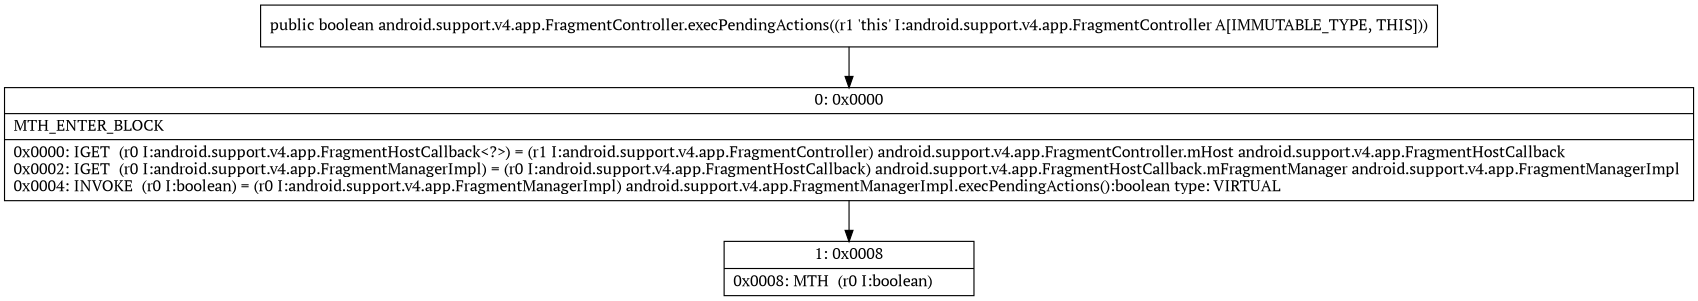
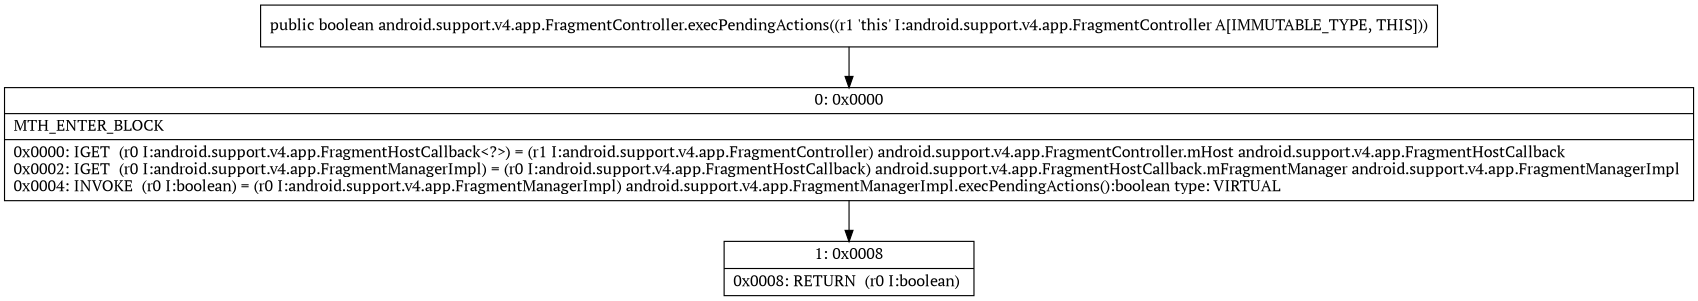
(835, 282) -> (849, 282)
